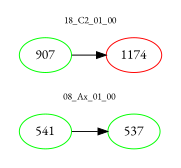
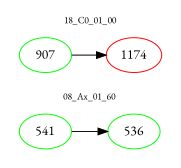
(90, 21) -> (90, 21)
(90, 97) -> (90, 97)
(134, 131) -> (134, 131)
